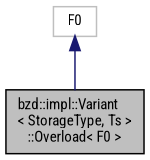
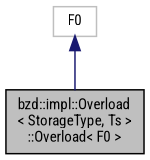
(75, 122) -> (75, 122)
